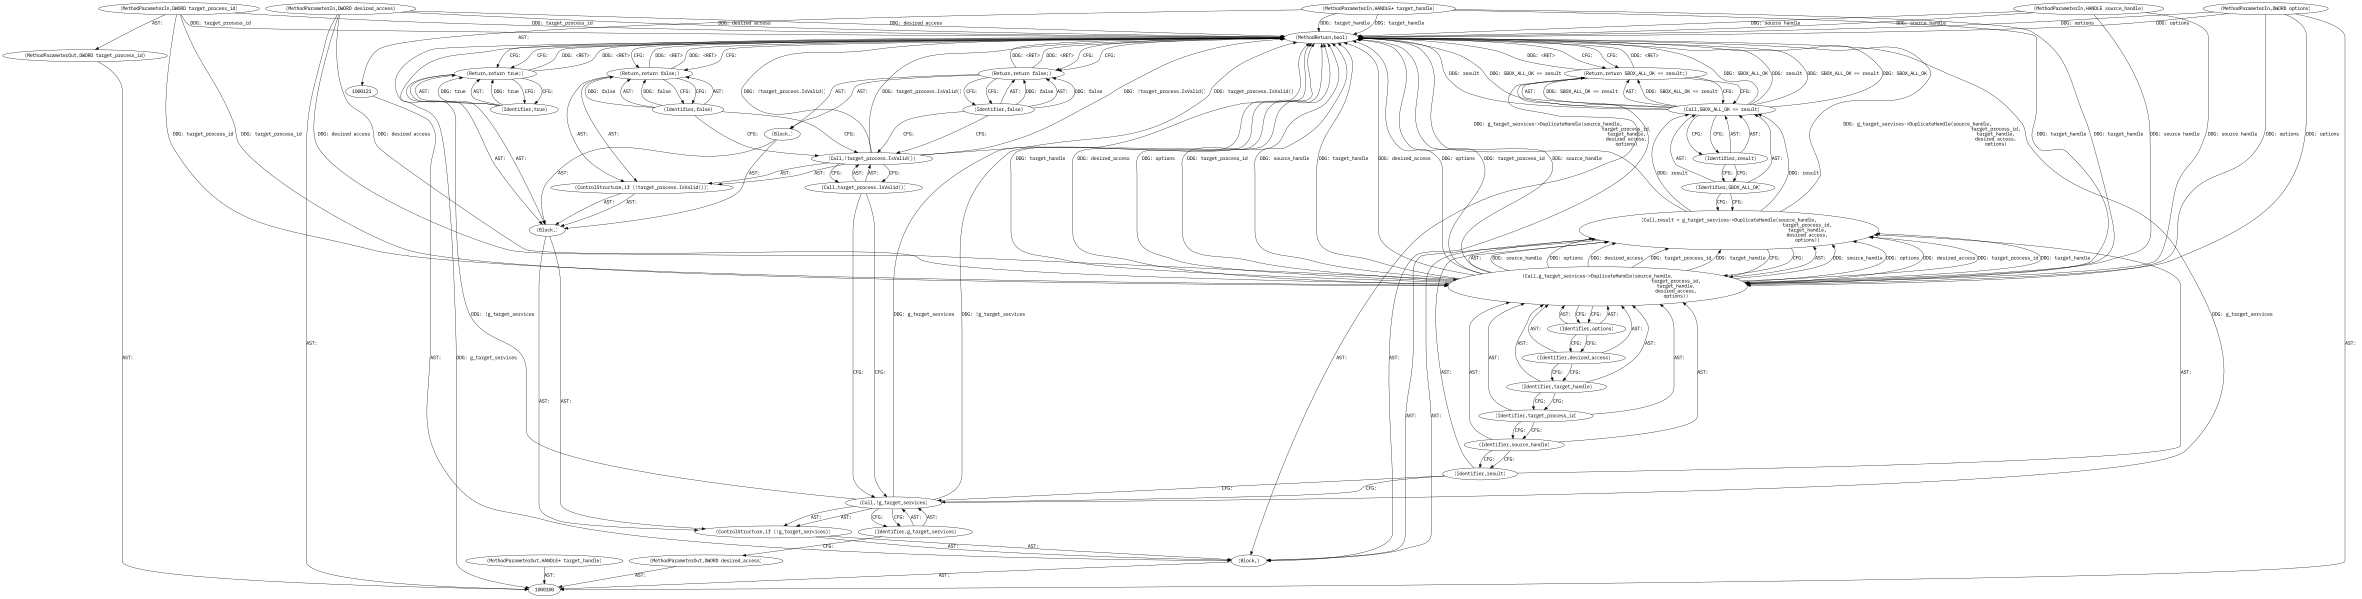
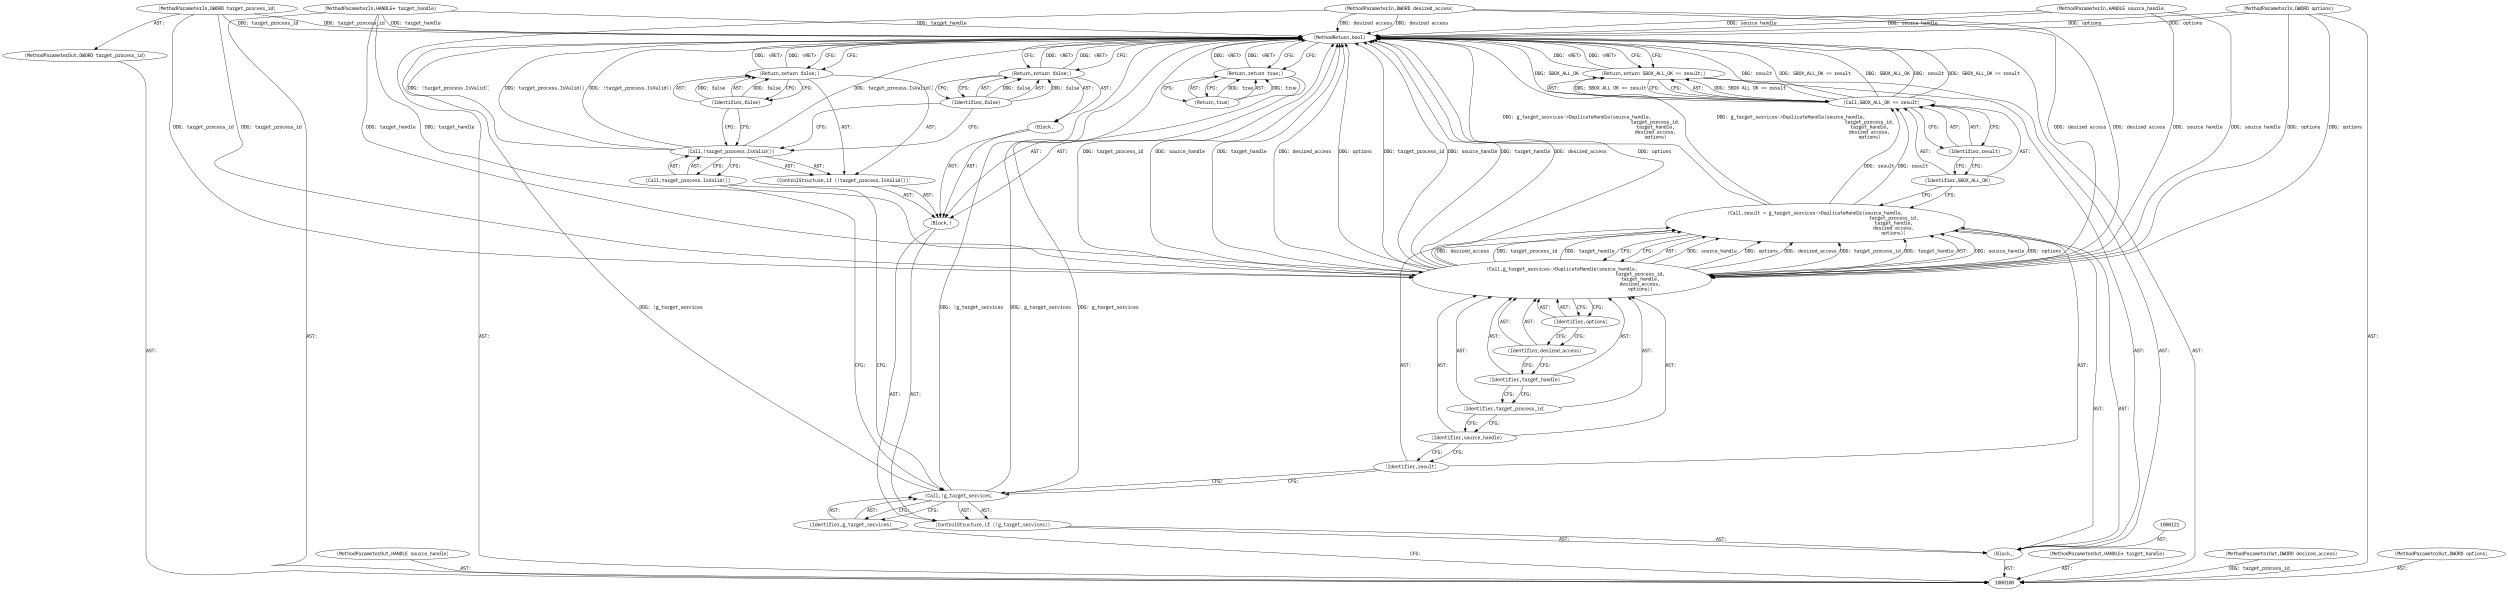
(821, 19) -> (419, 570)
(524, 110) -> (1212, 103)
(487, 358) -> (2199, 351)
(814, 546) -> (1437, 561)
none -> (393, 554)
none -> (2441, 554)
(642, 575) -> (2259, 568)
